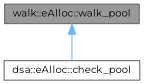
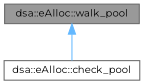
(72, 14) -> (72, 14)
